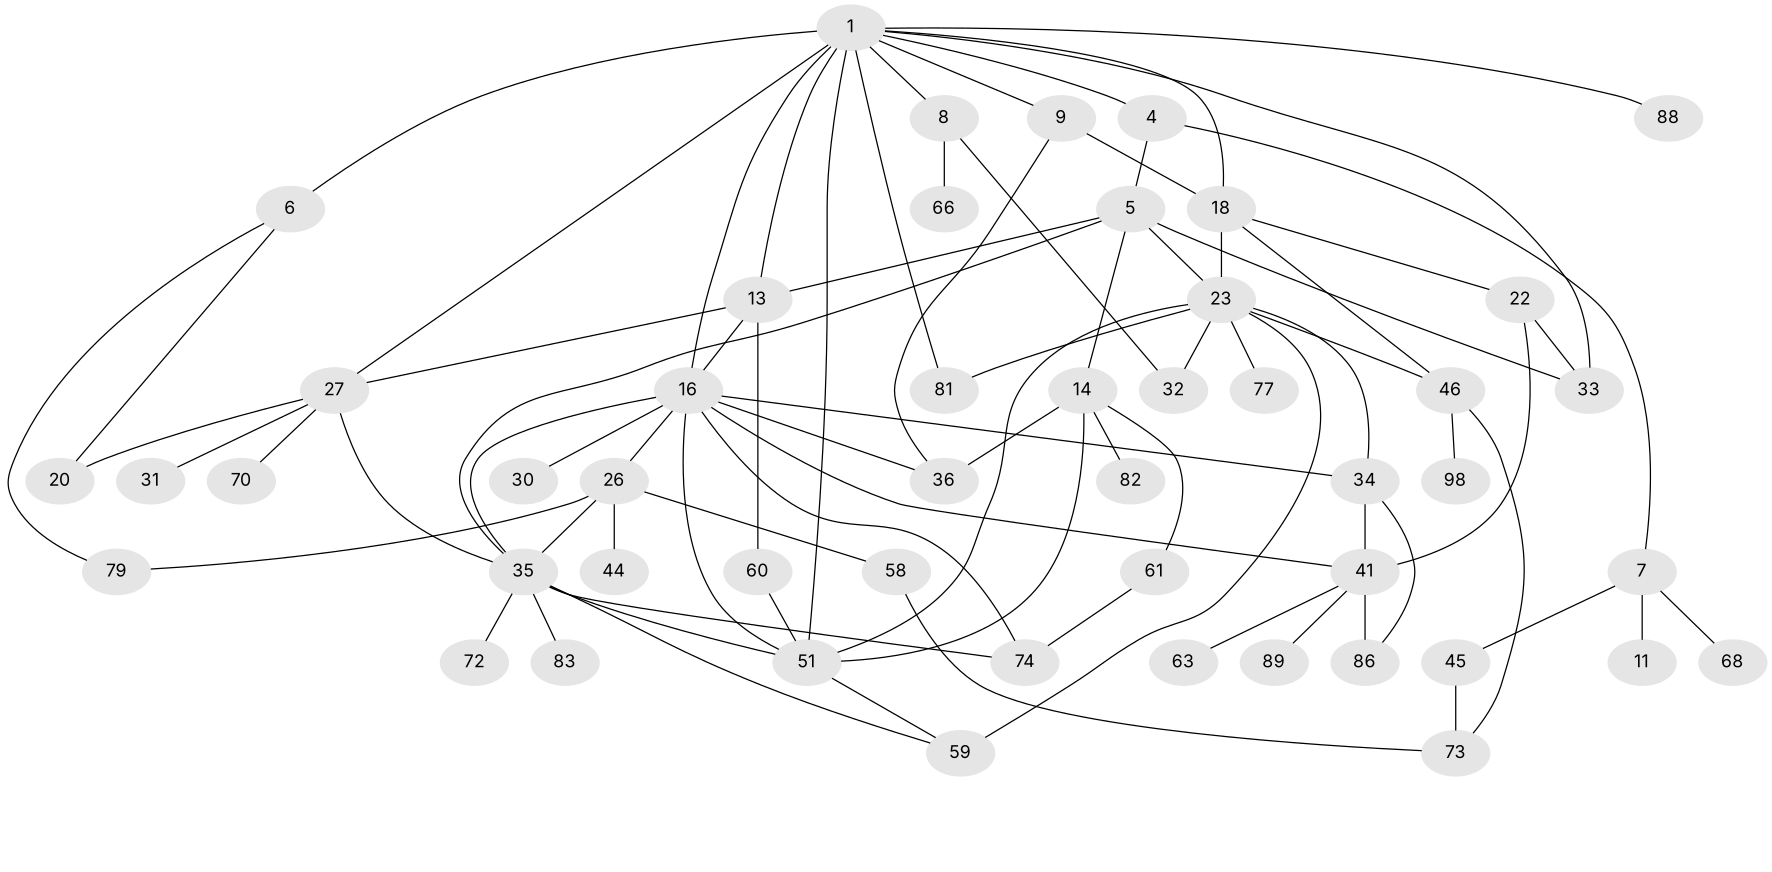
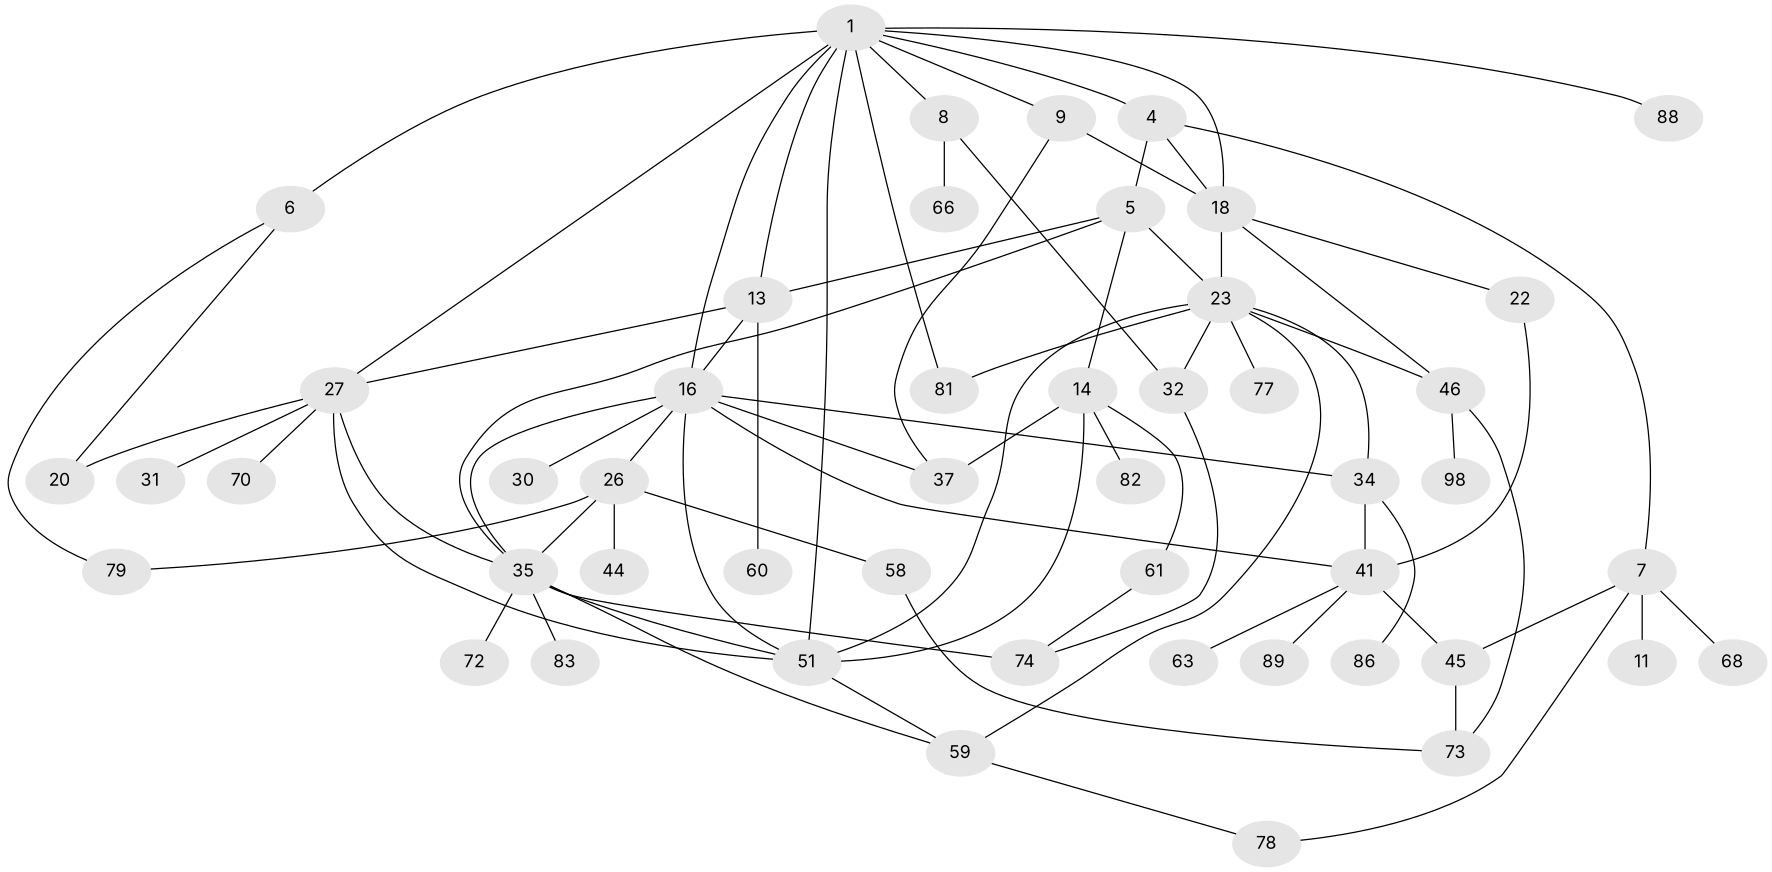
none -> (1187, 164)
(1589, 391) -> none
(944, 481) -> (944, 481)
(862, 525) -> (1208, 579)
(782, 617) -> (489, 599)
(1365, 617) -> (1410, 617)
none -> (1267, 844)
